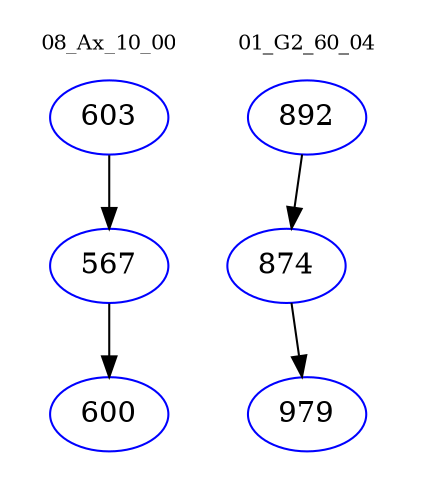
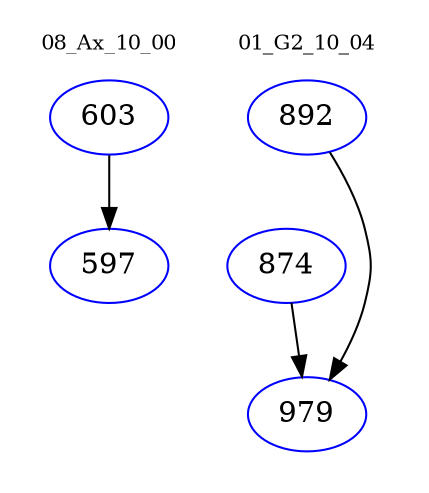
(307, 44) -> (307, 44)
(298, 181) -> (370, 255)
(109, 266) -> (109, 266)
(109, 414) -> none
